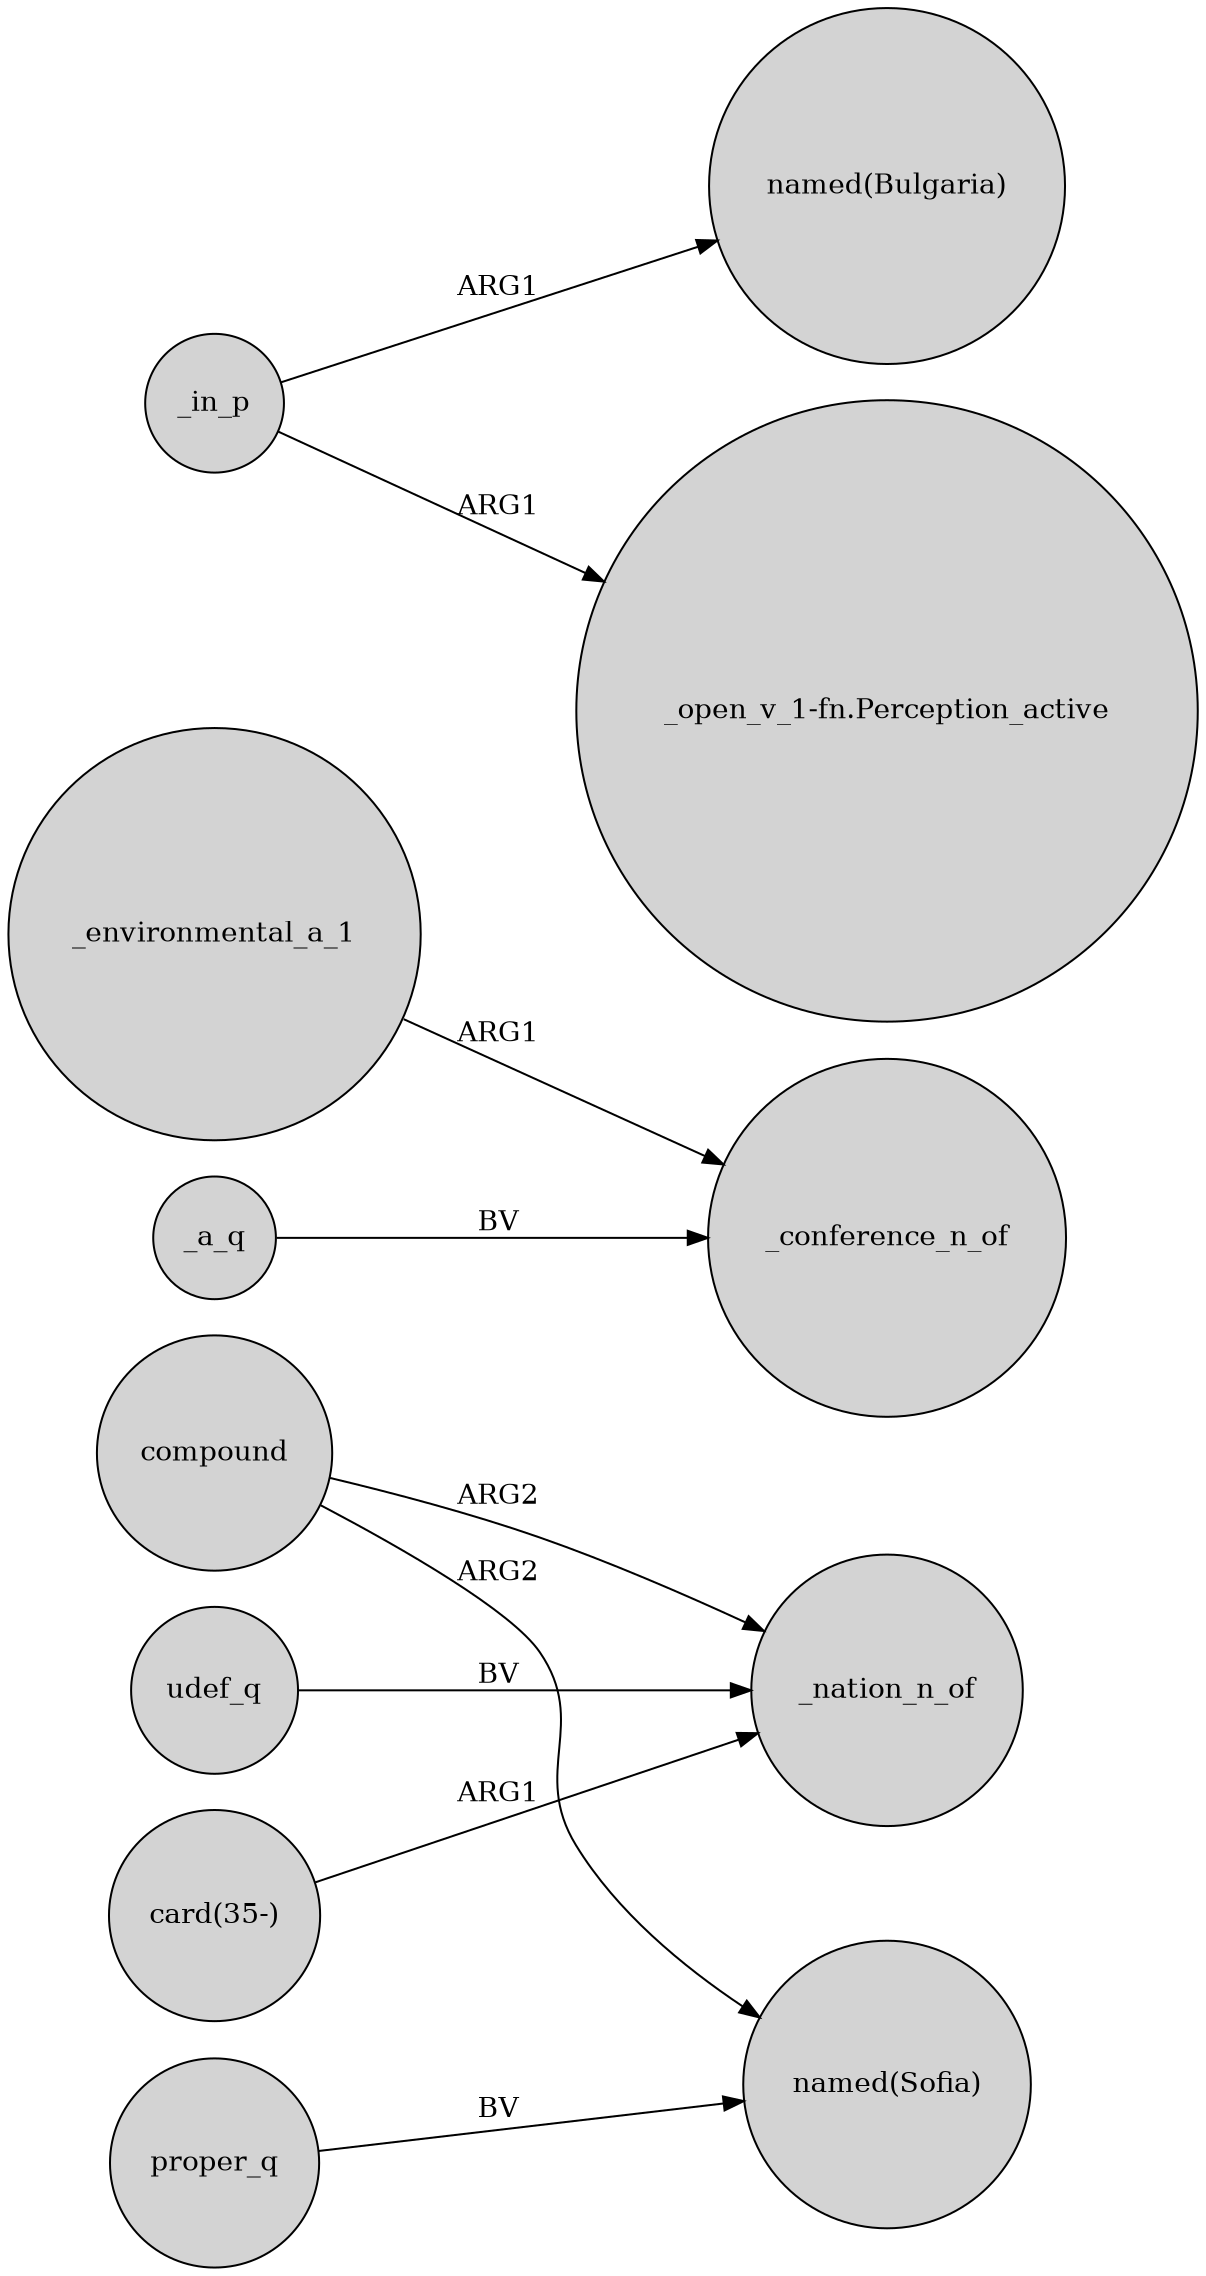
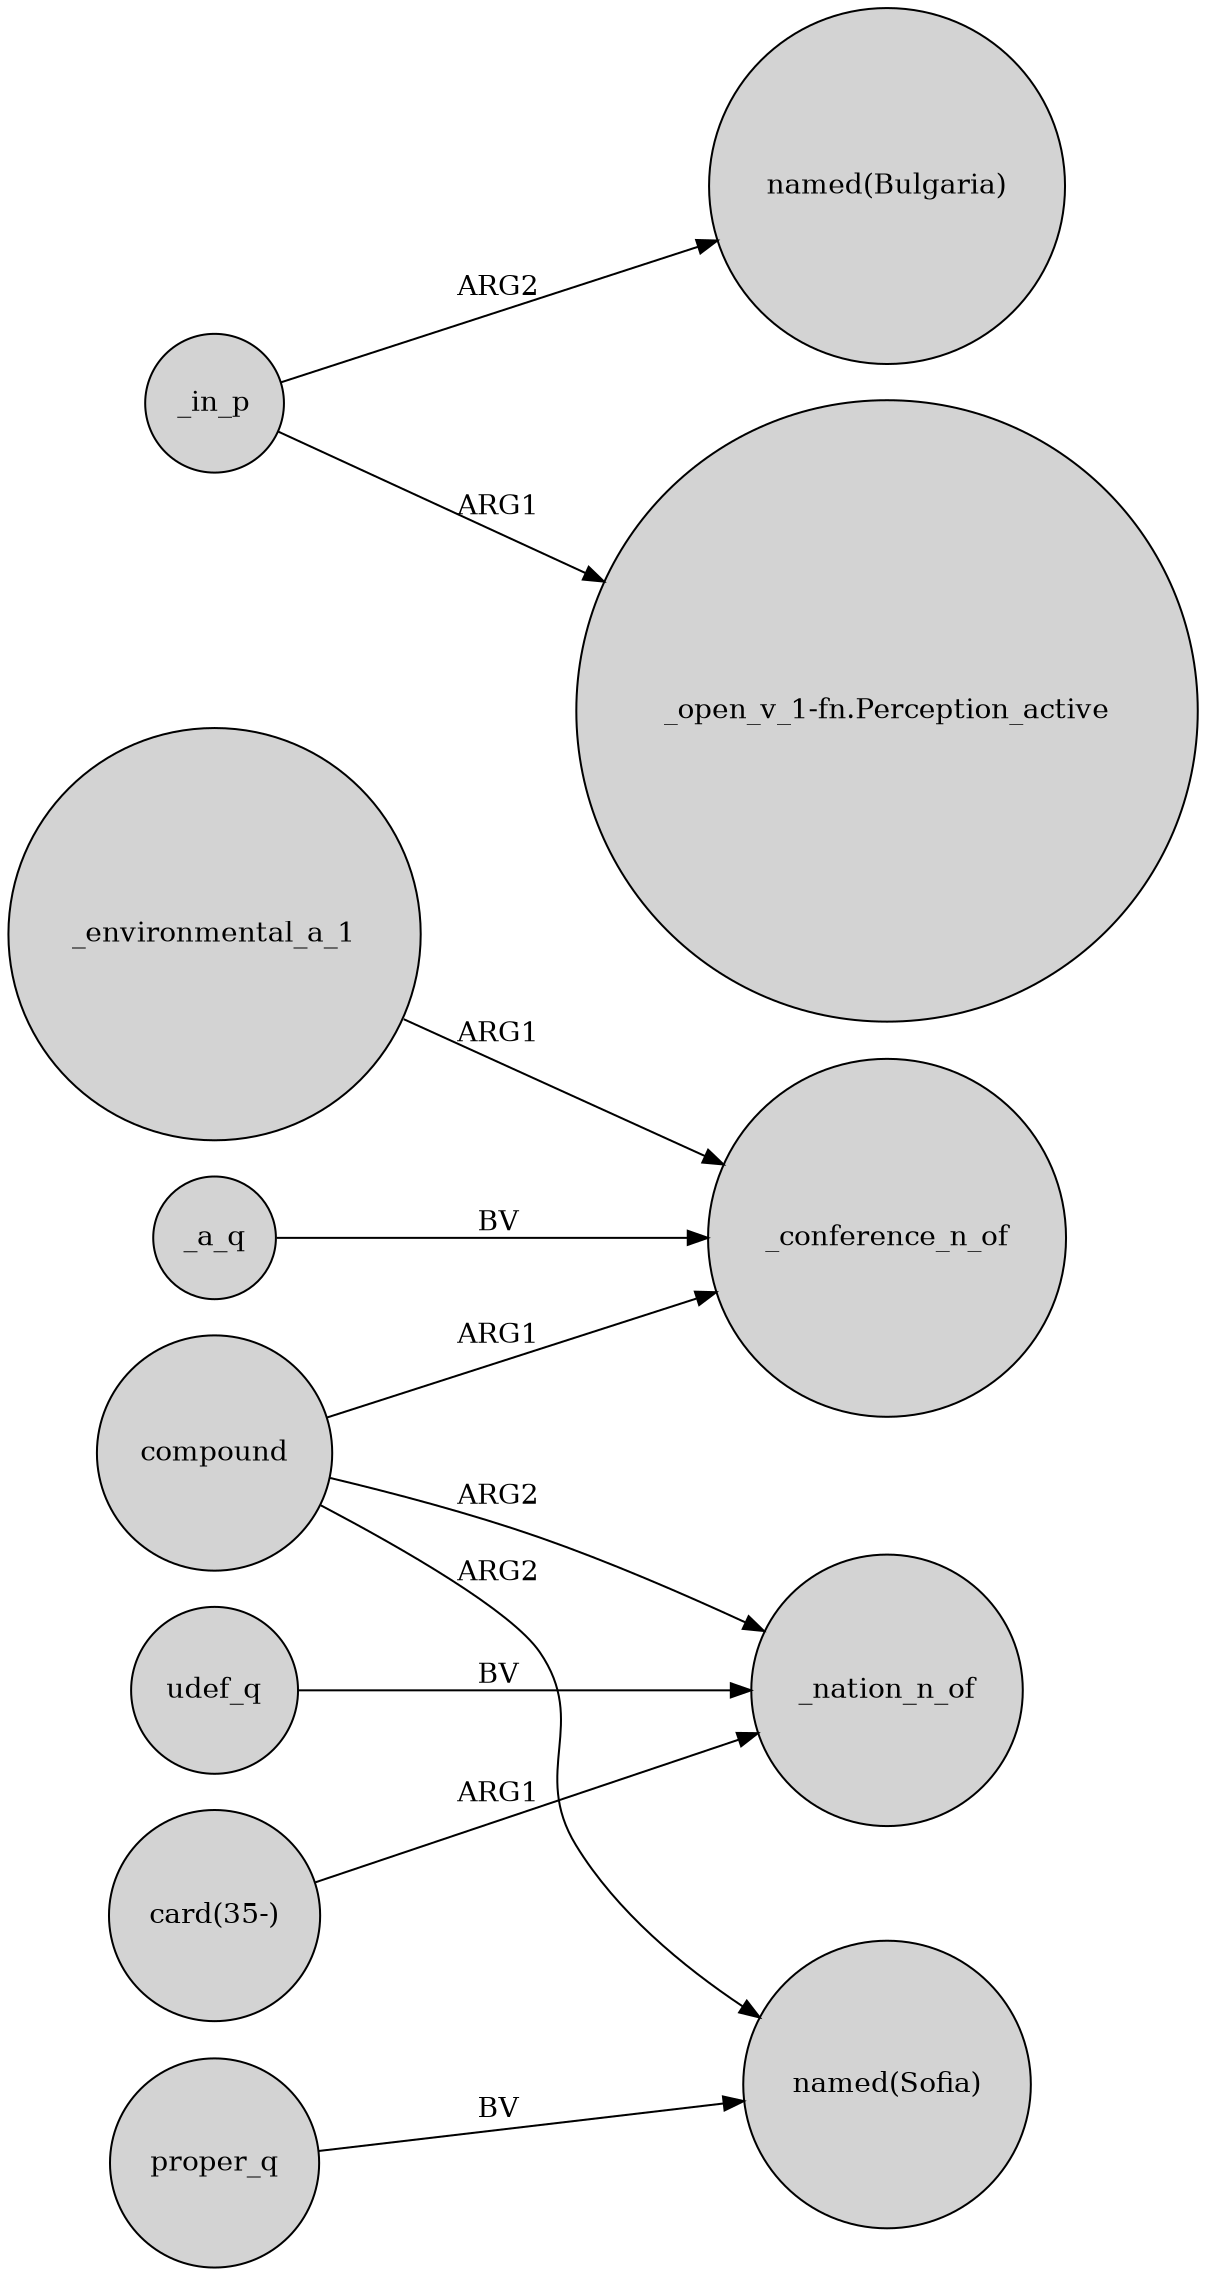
(499, 288) -> (499, 288)
none -> (512, 1358)
